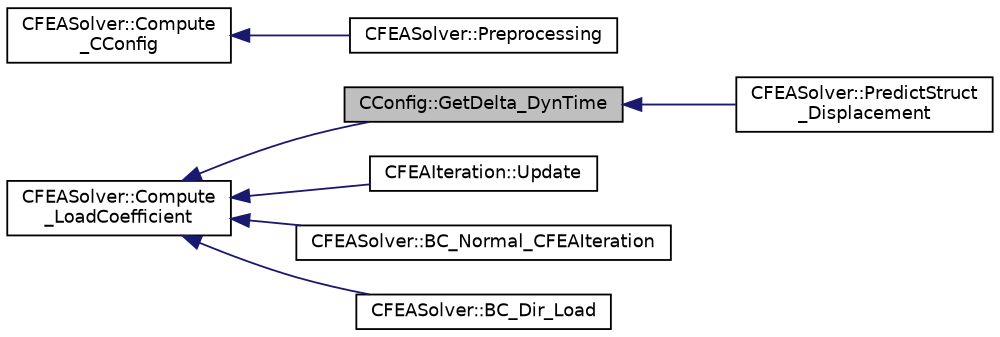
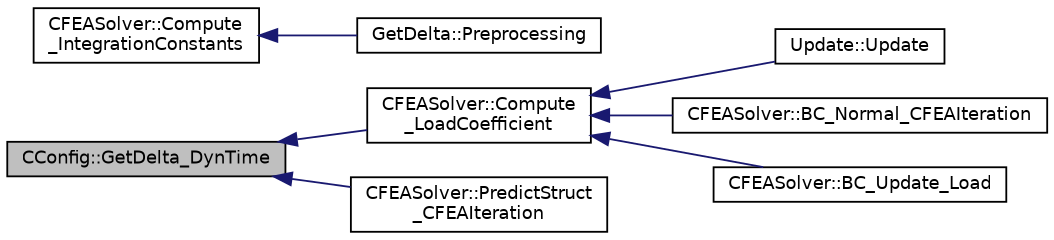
(119, 35) -> (146, 35)
(484, 35) -> (479, 35)
(864, 105) -> (479, 205)
(283, 143) -> (332, 135)
(484, 174) -> (860, 46)
(484, 312) -> (860, 185)
